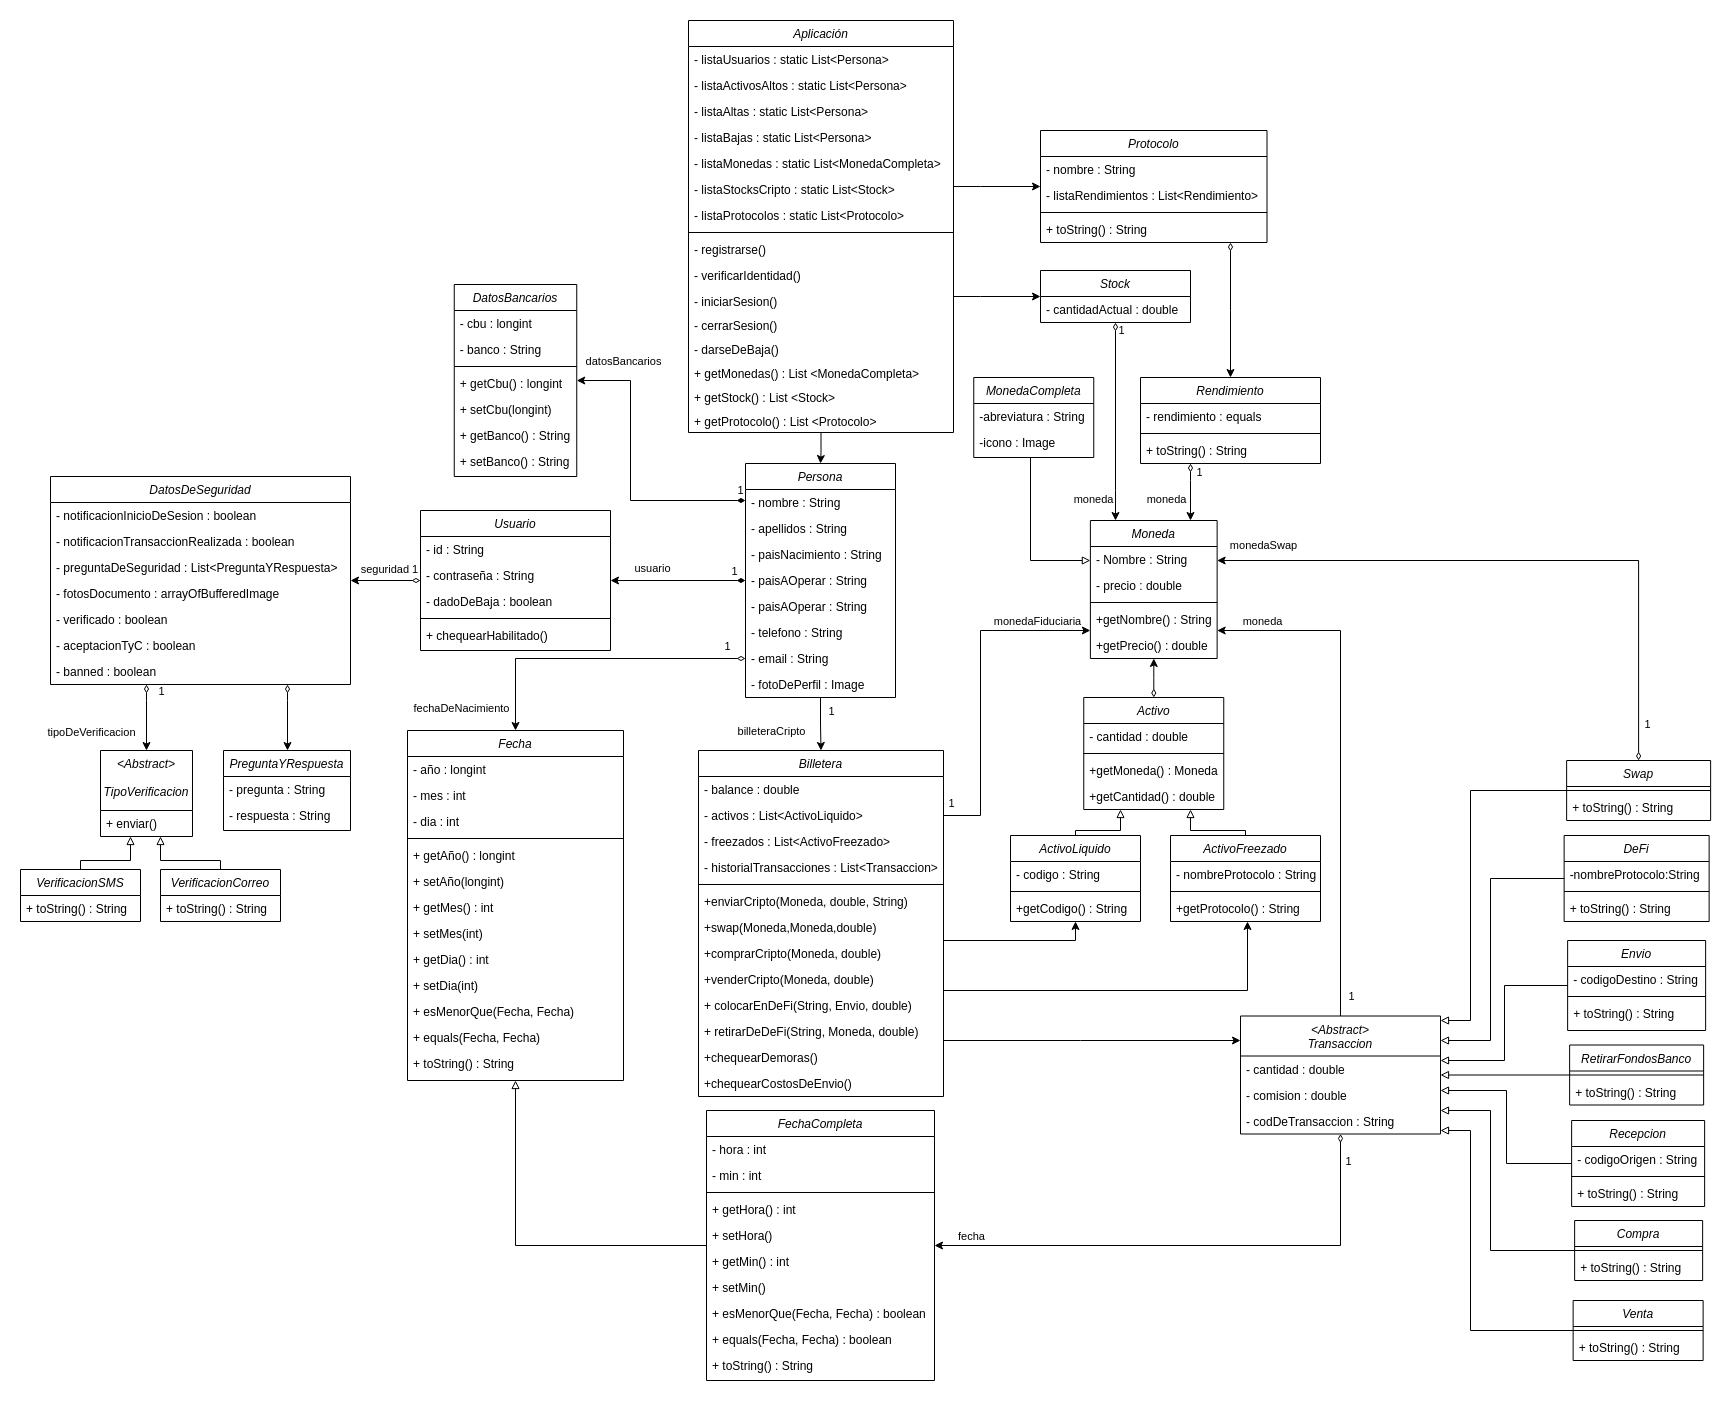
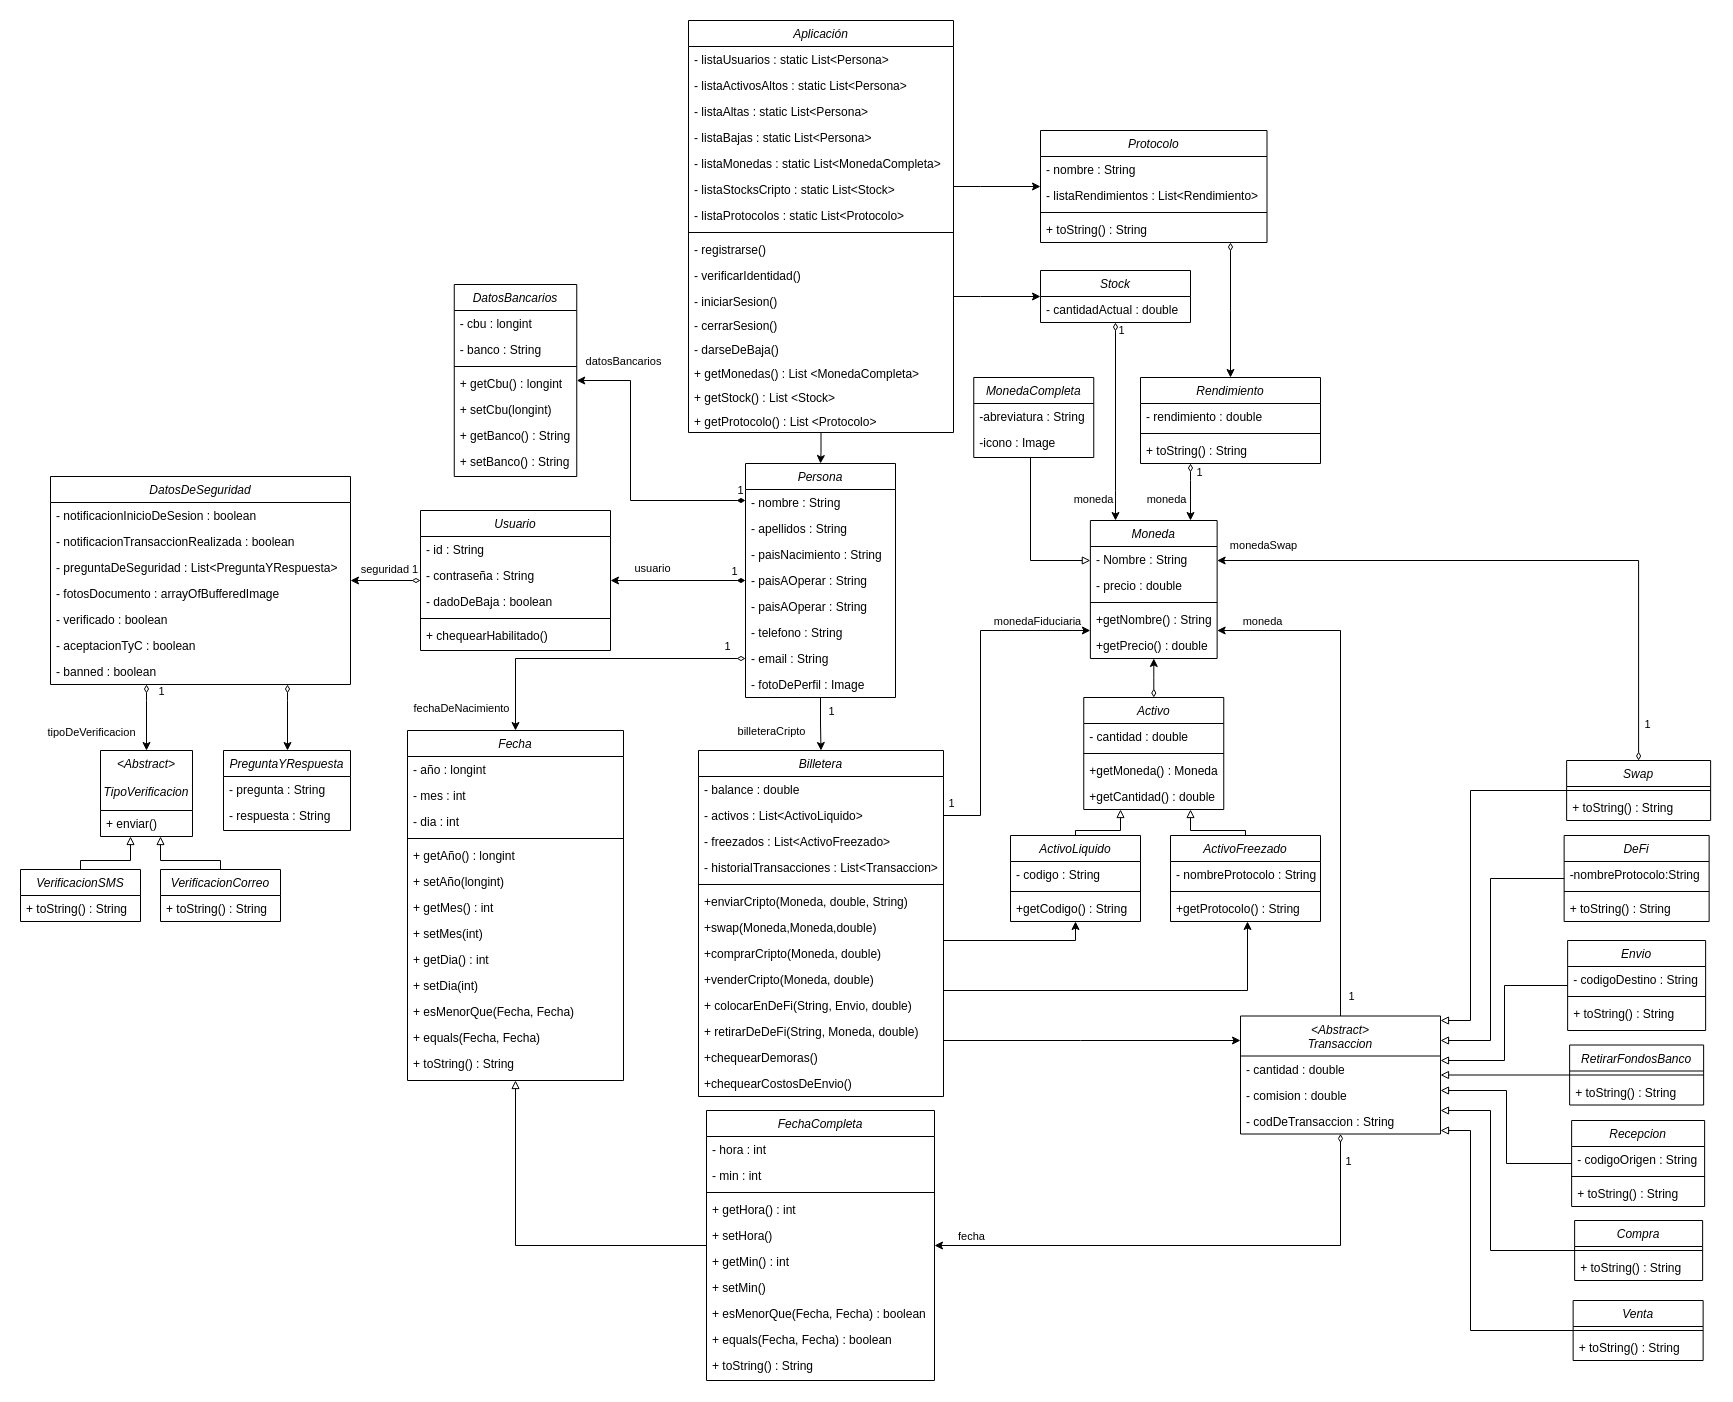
(1209, 417) -> (1209, 417)
